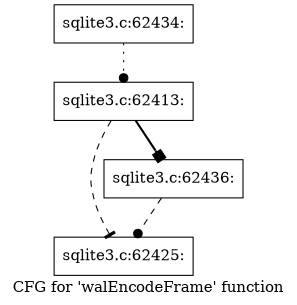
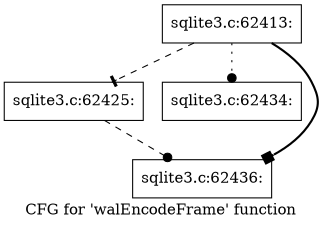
(124, 58) -> (232, 58)
(151, 214) -> (134, 138)
